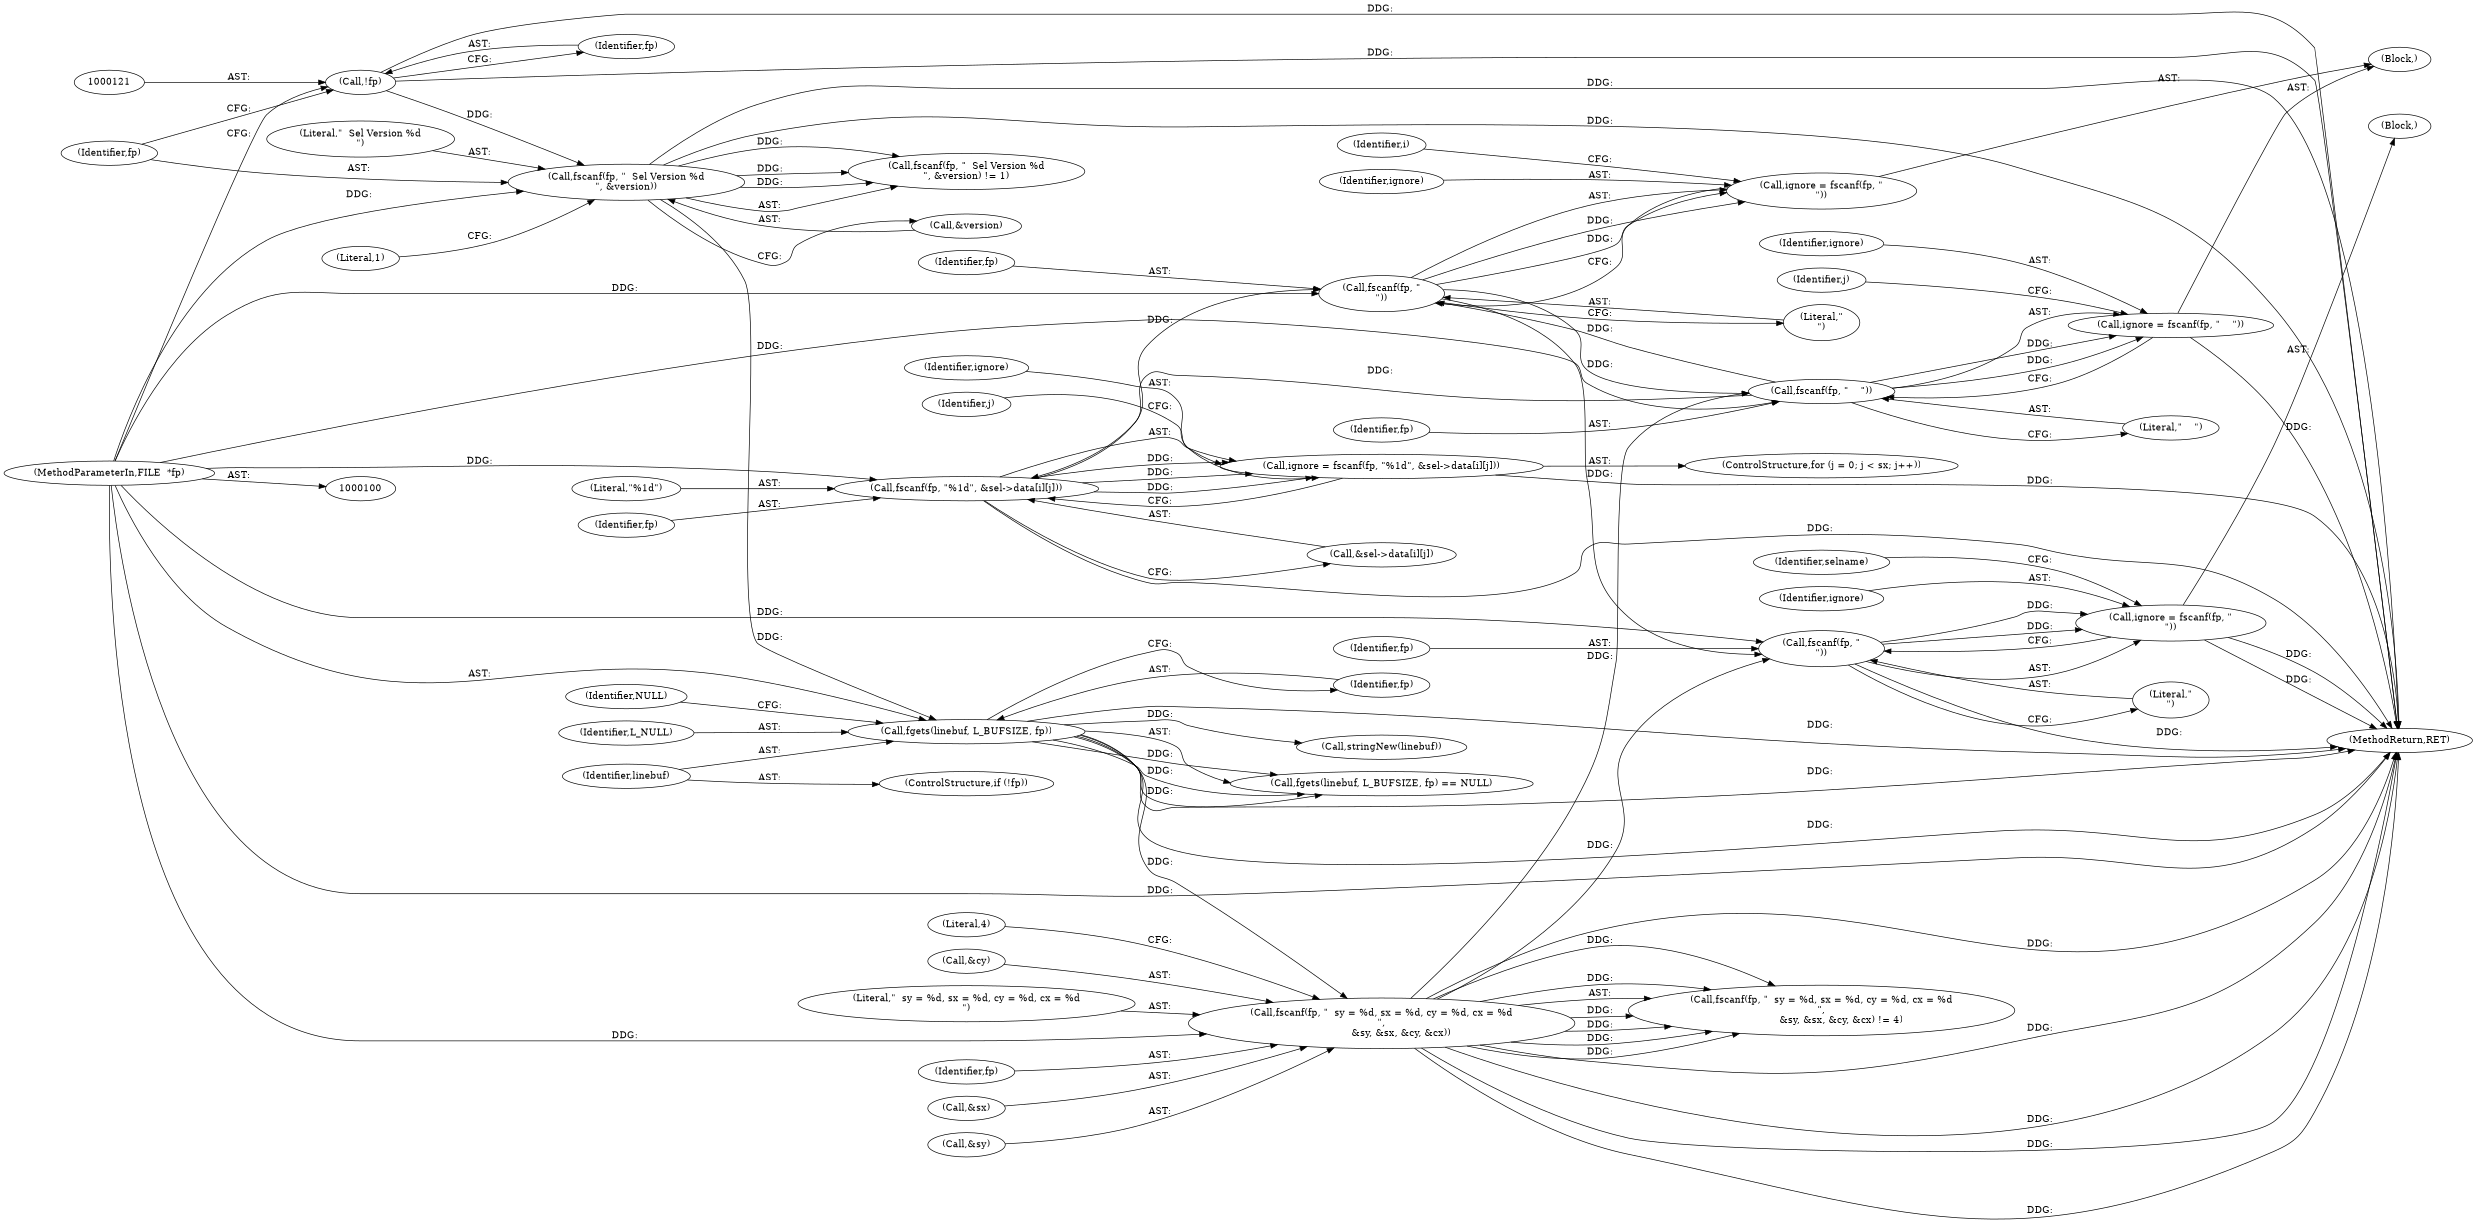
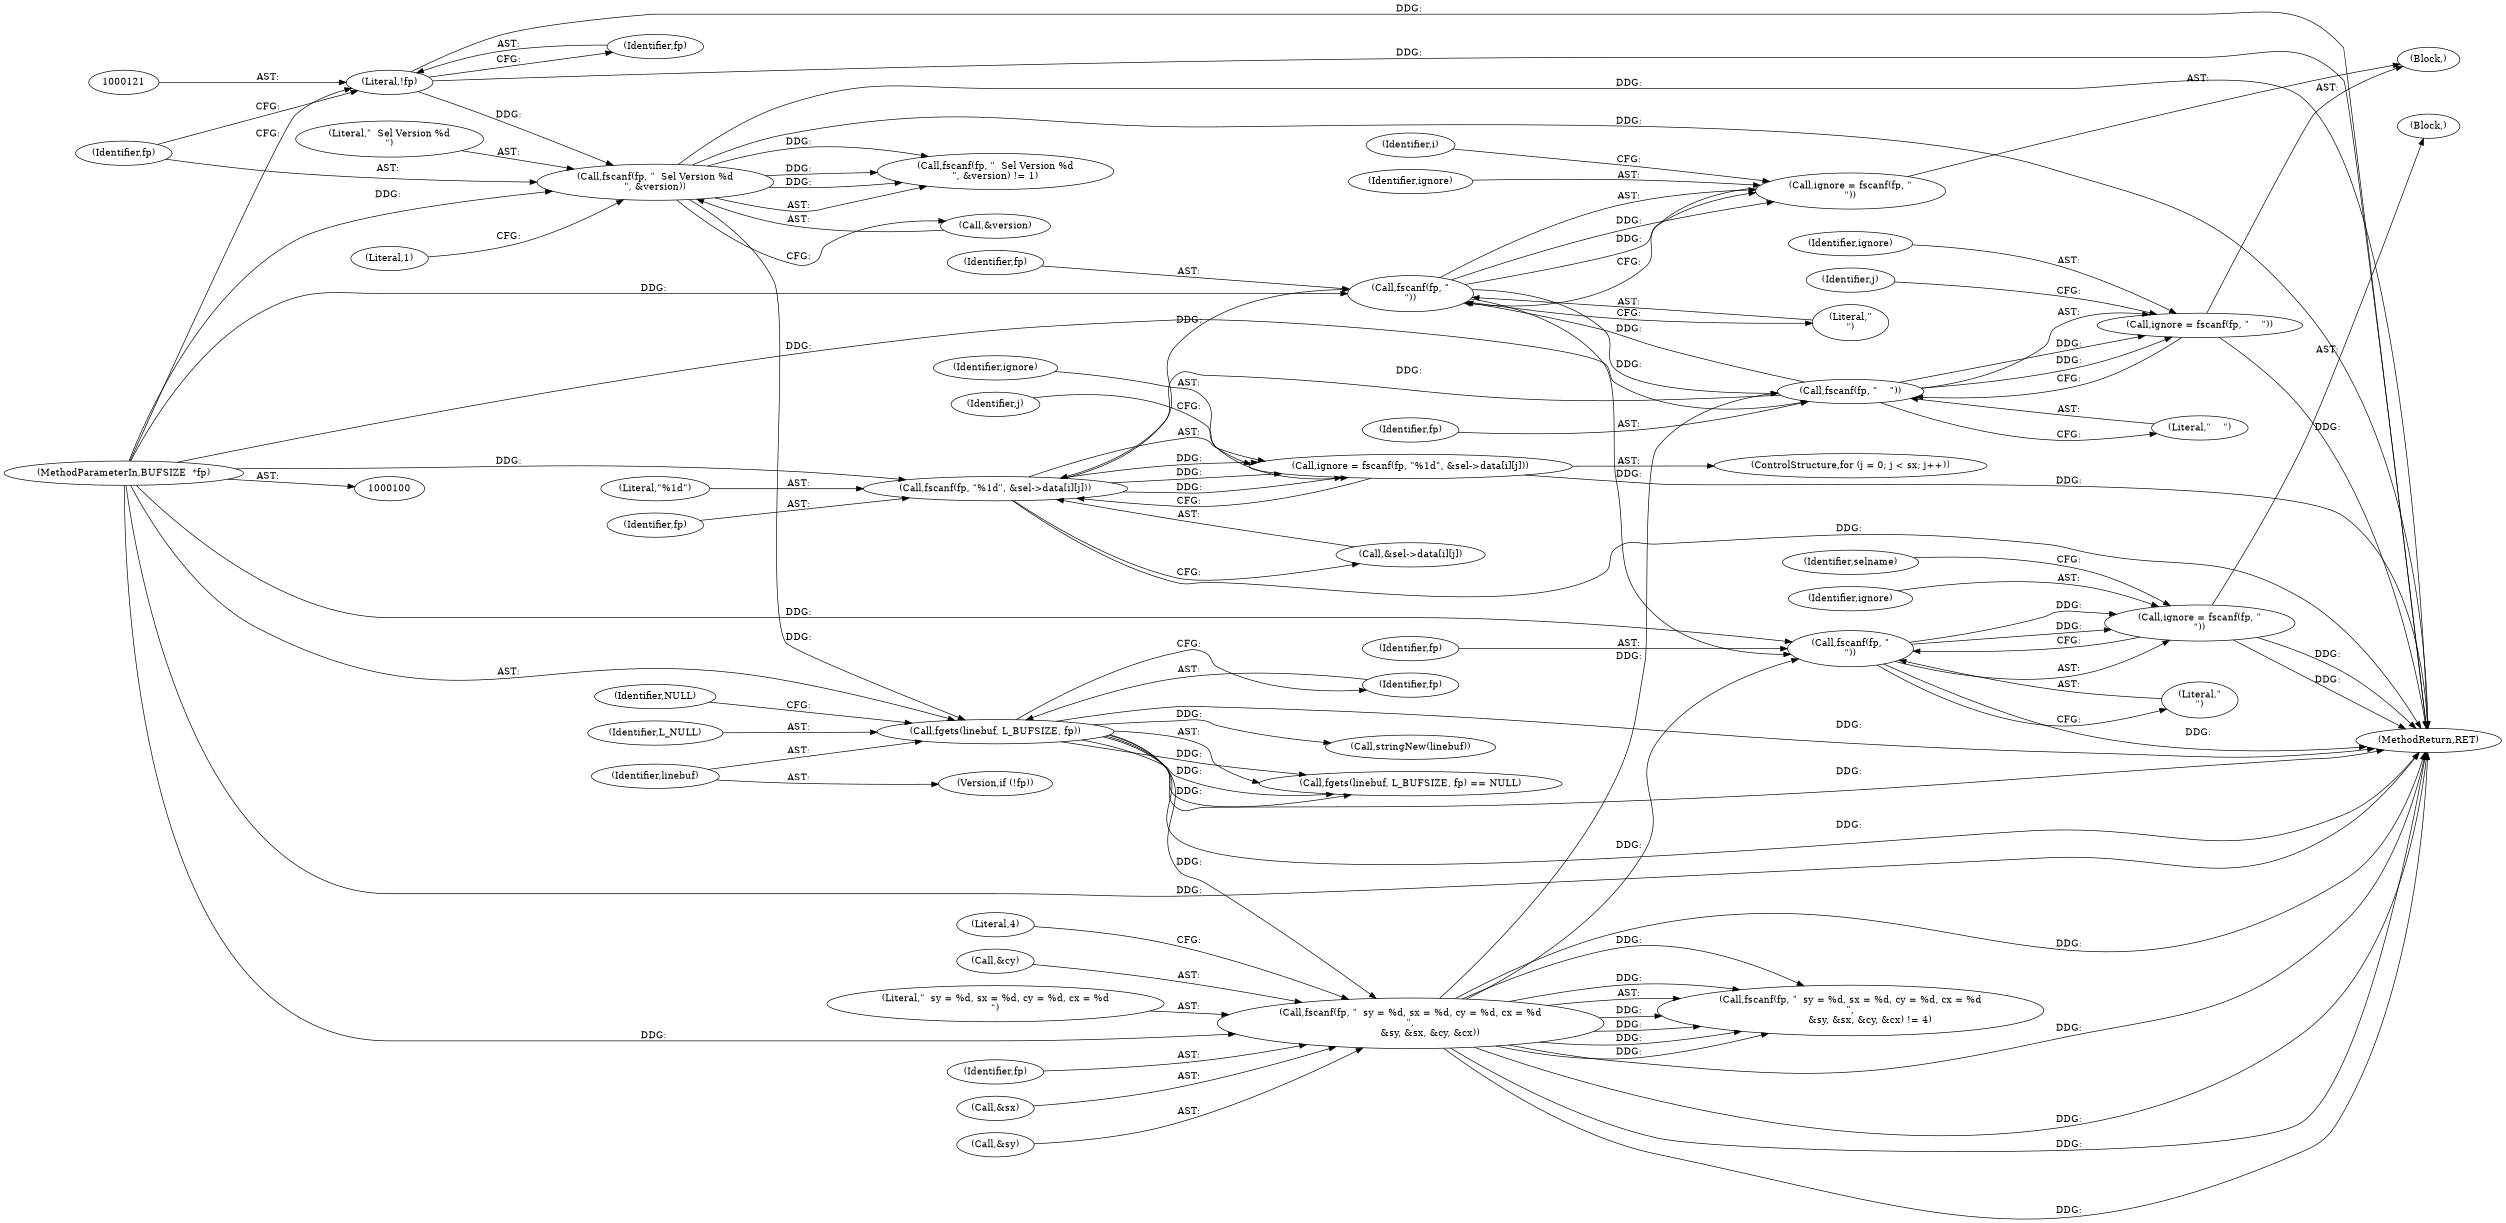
(361, 82) -> (390, 82)
(109, 473) -> (124, 473)
(967, 784) -> (995, 784)
